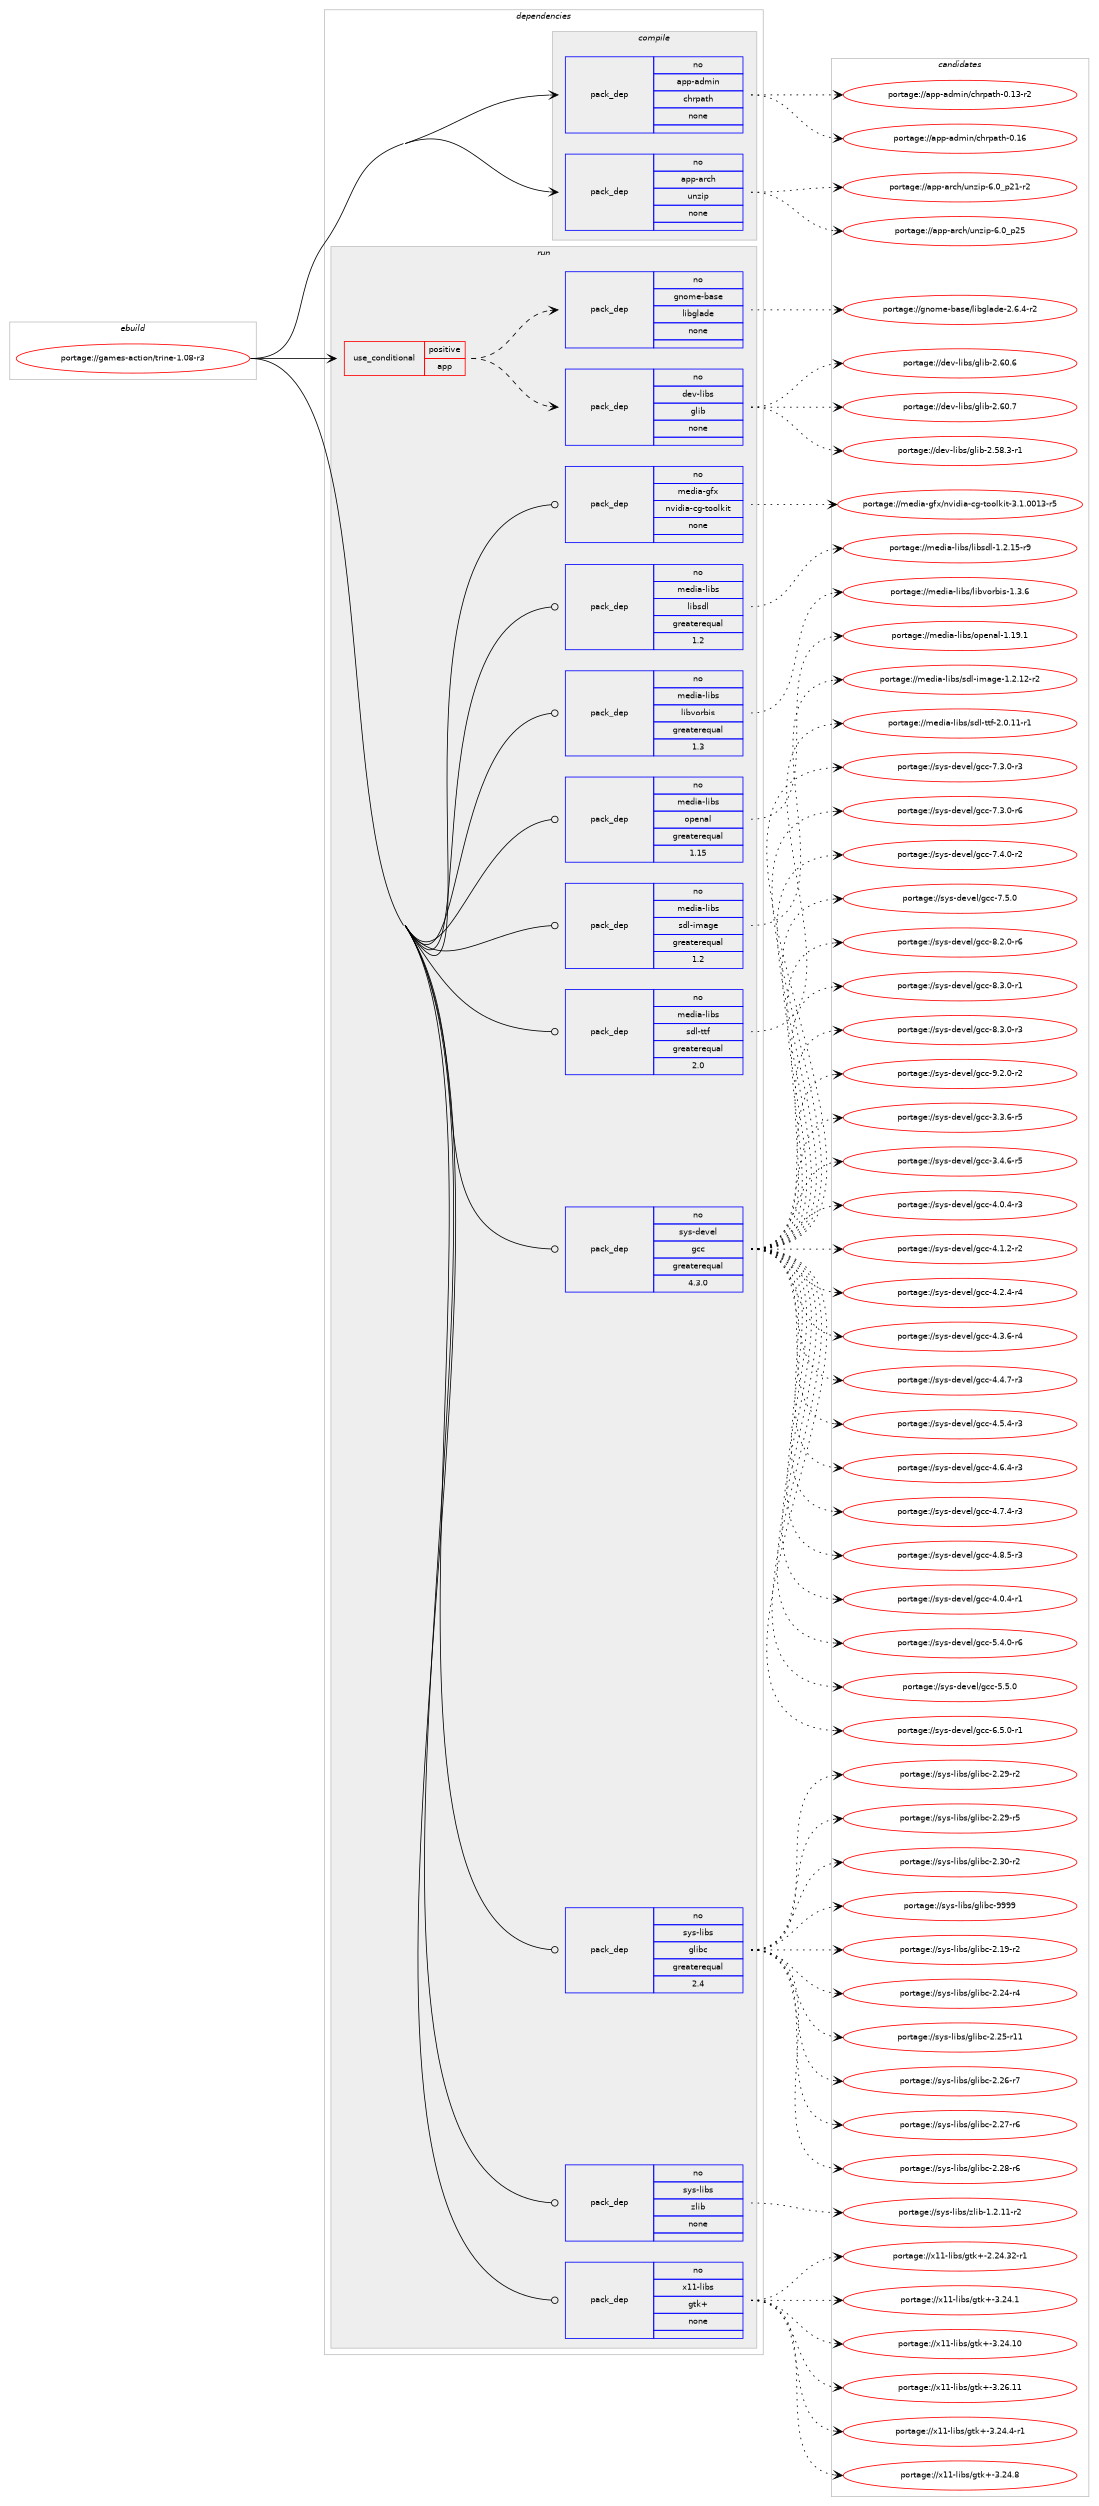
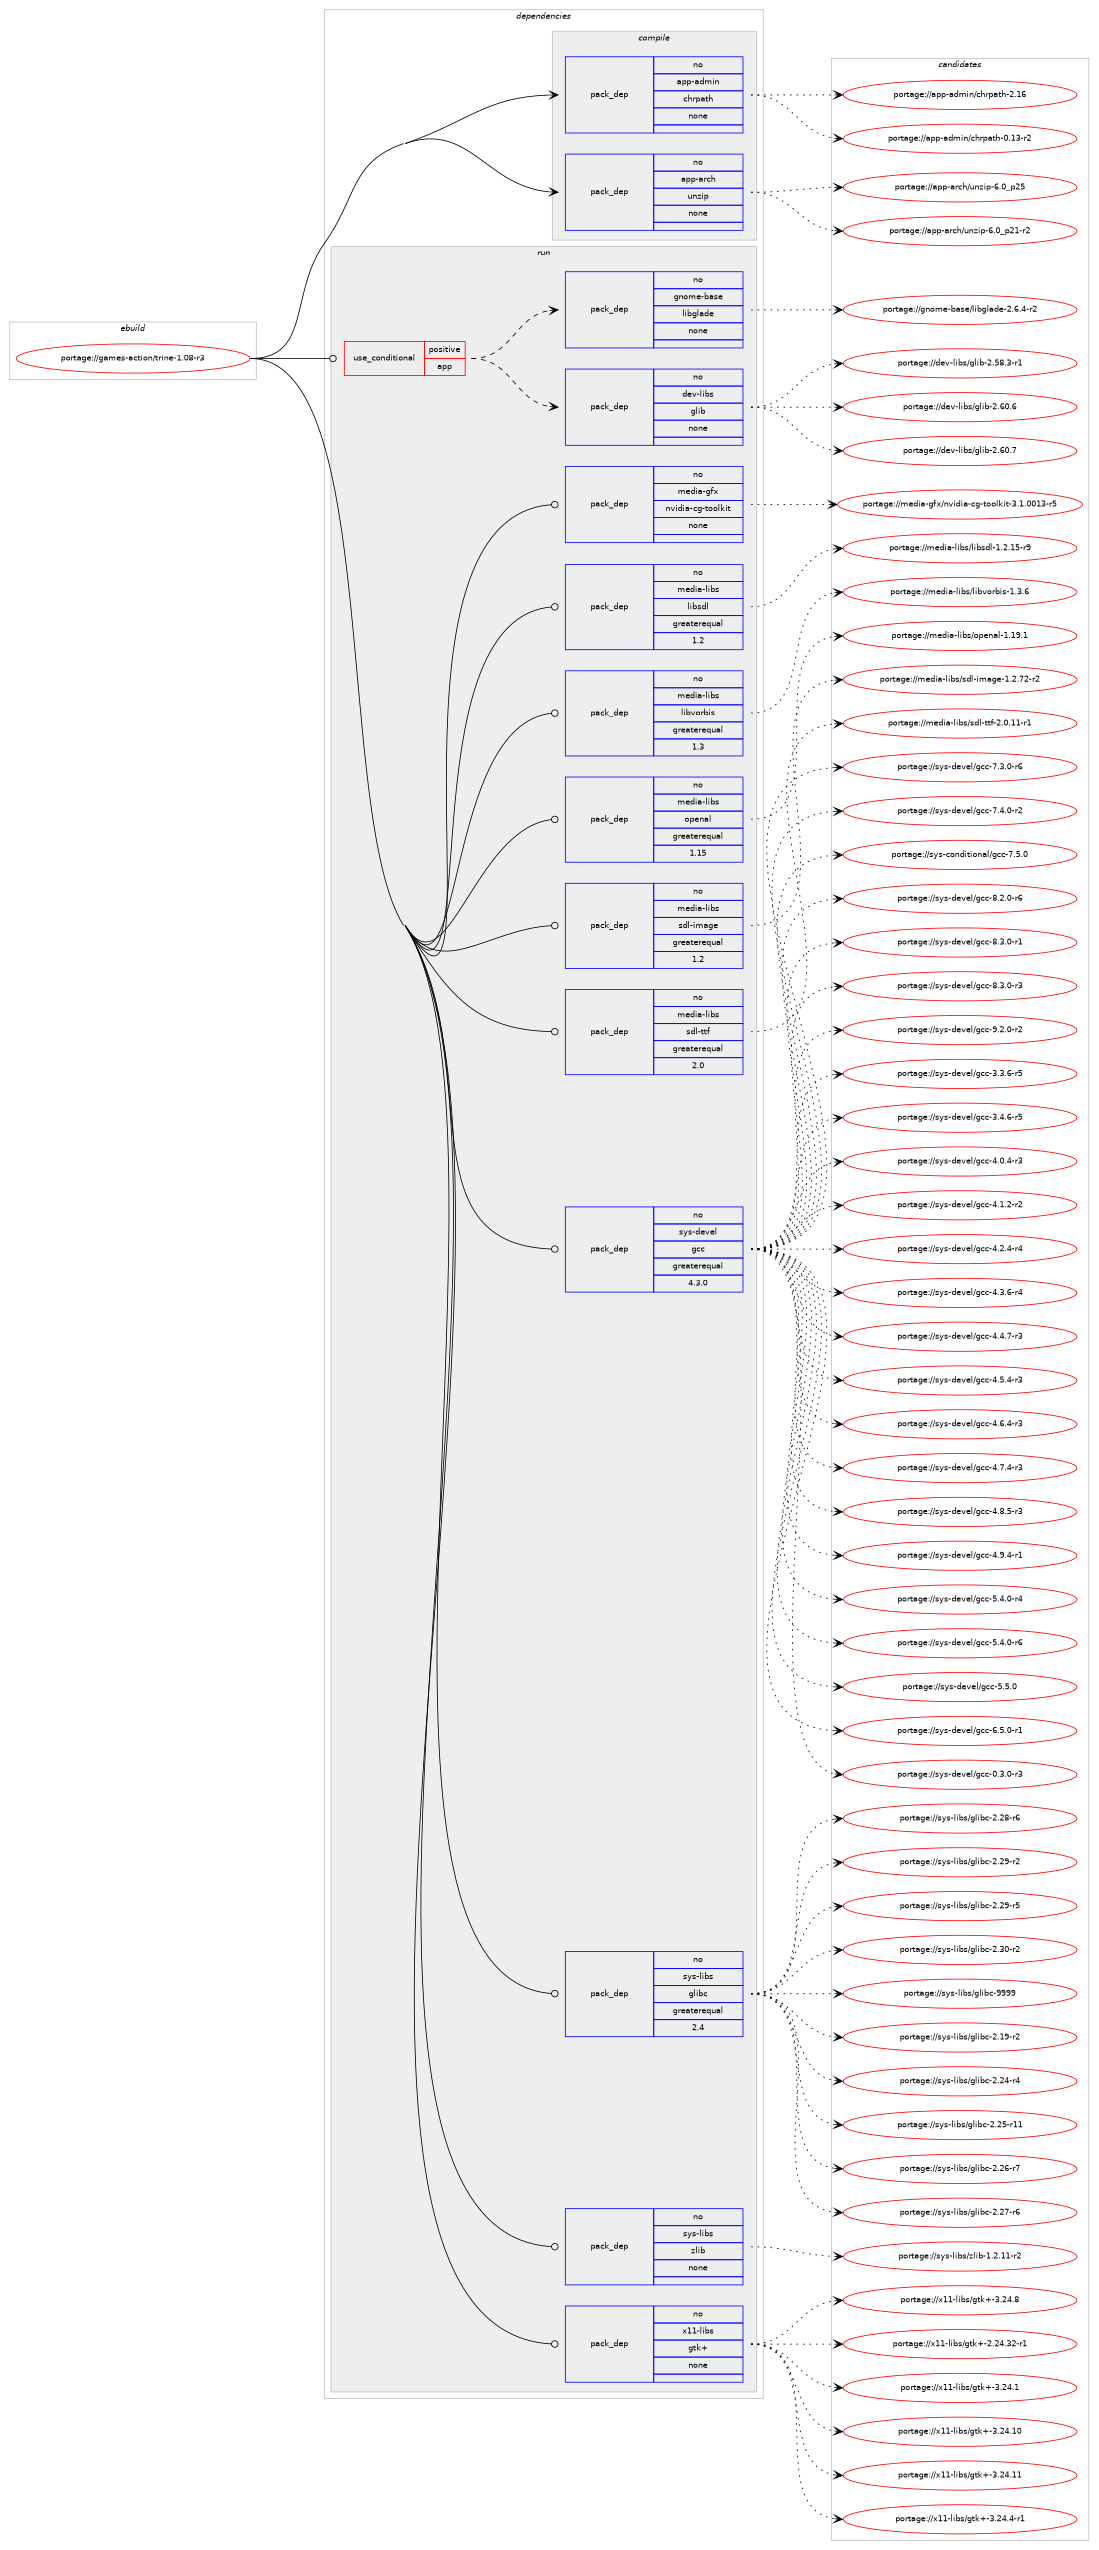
(960, 139) -> (960, 95)
(289, 359) -> (290, 359)
(960, 680) -> (960, 680)
(960, 767) -> (960, 1775)
(960, 899) -> (960, 855)
none -> (960, 1600)
(960, 1600) -> (960, 1556)
(960, 2388) -> (960, 2476)
